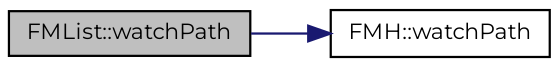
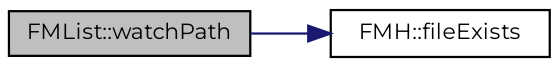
(440, 34) -> (440, 34)
